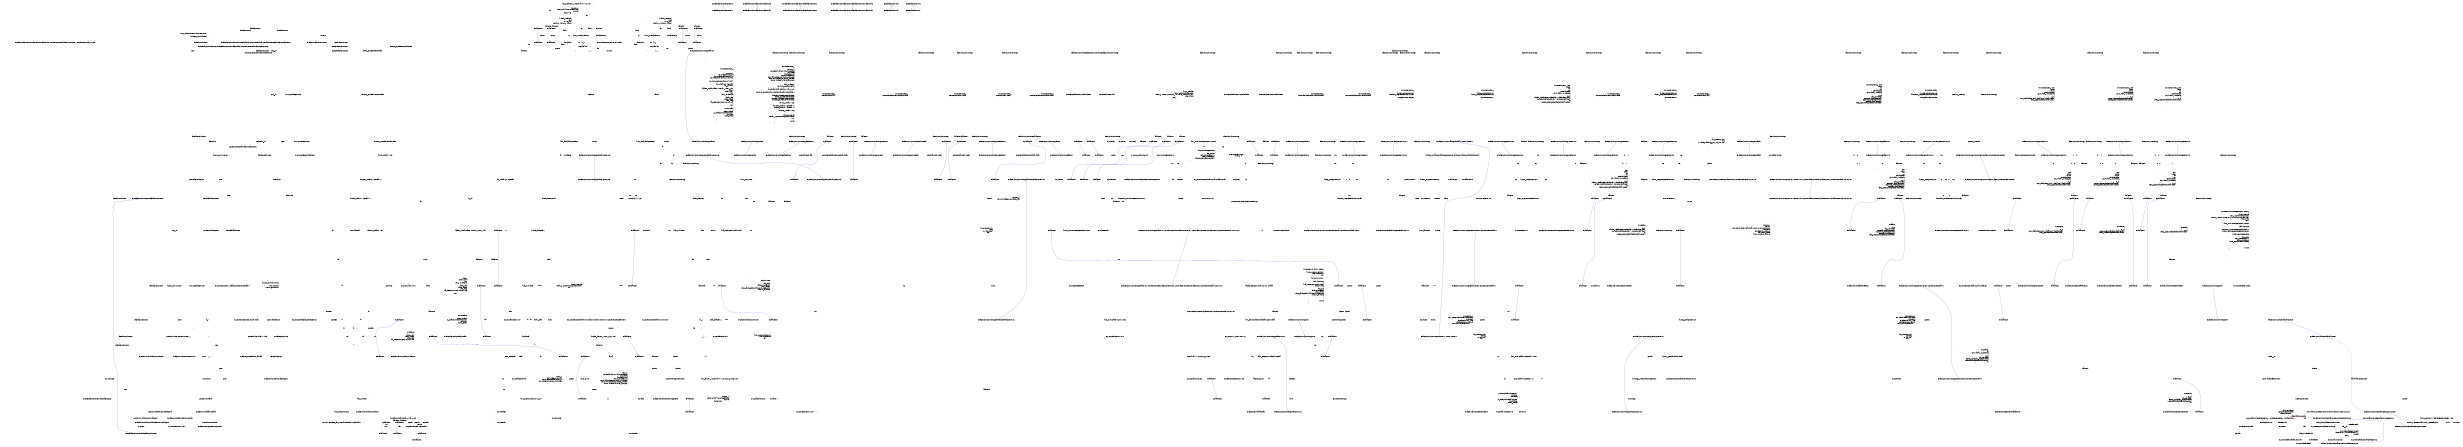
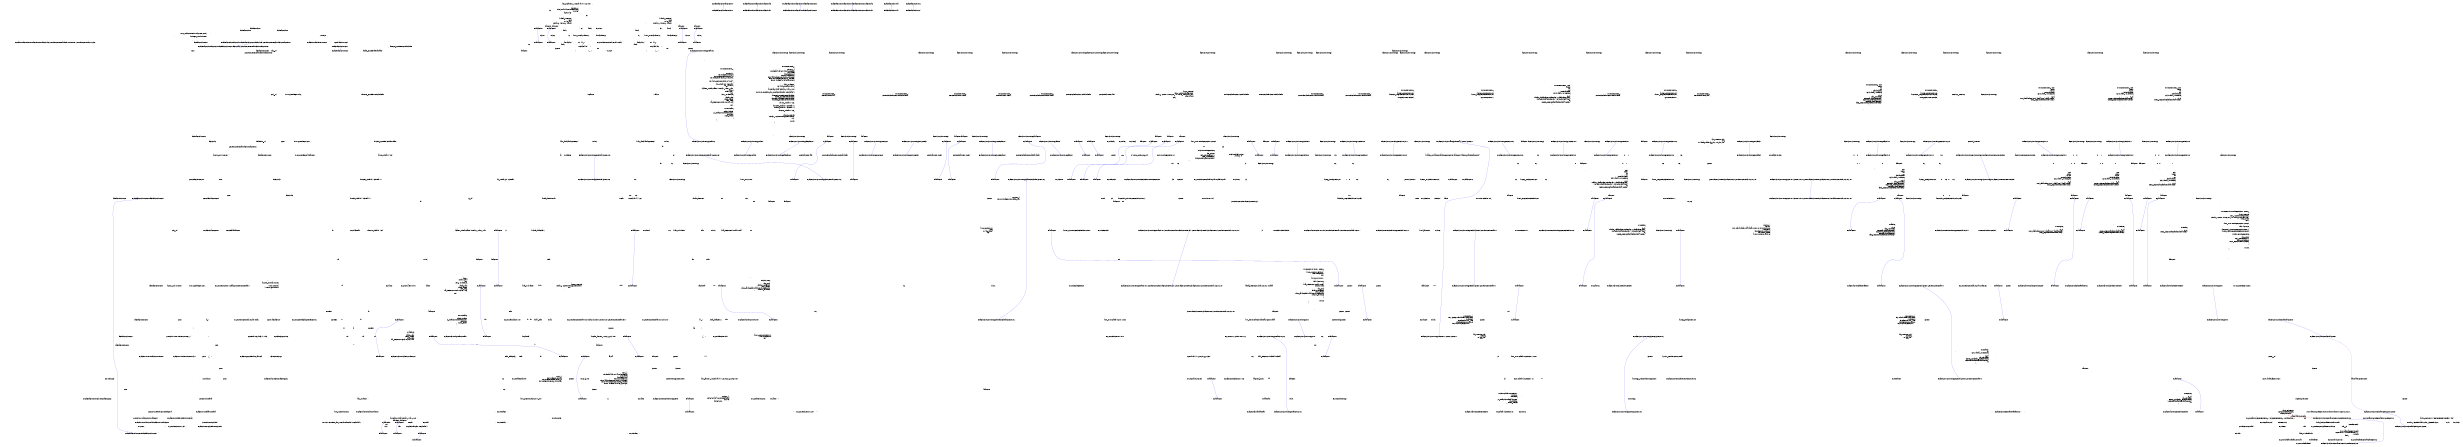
(417, 423) -> none
